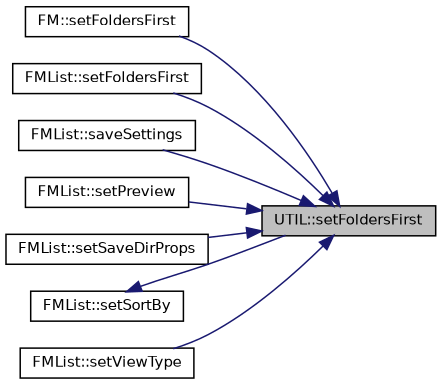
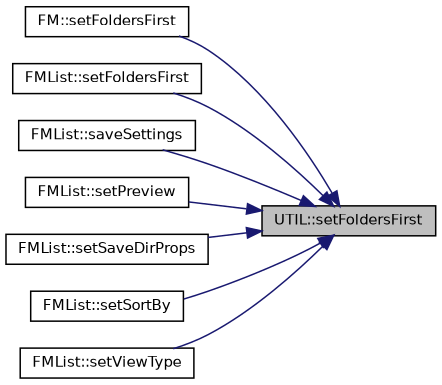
(214, 262) -> (253, 274)
